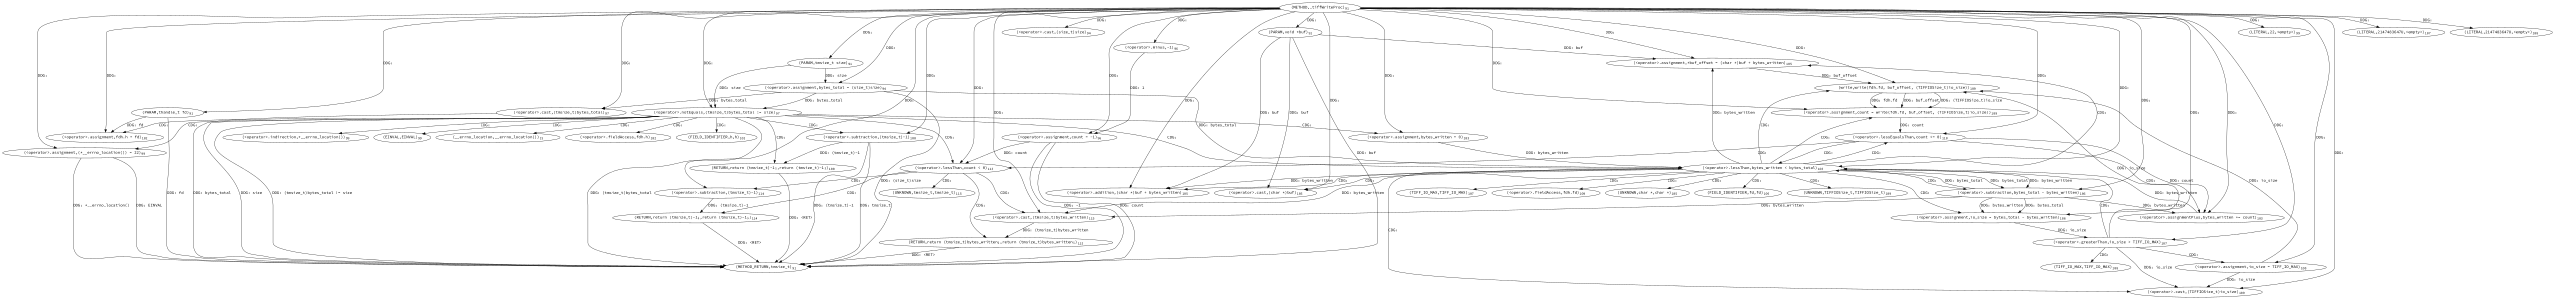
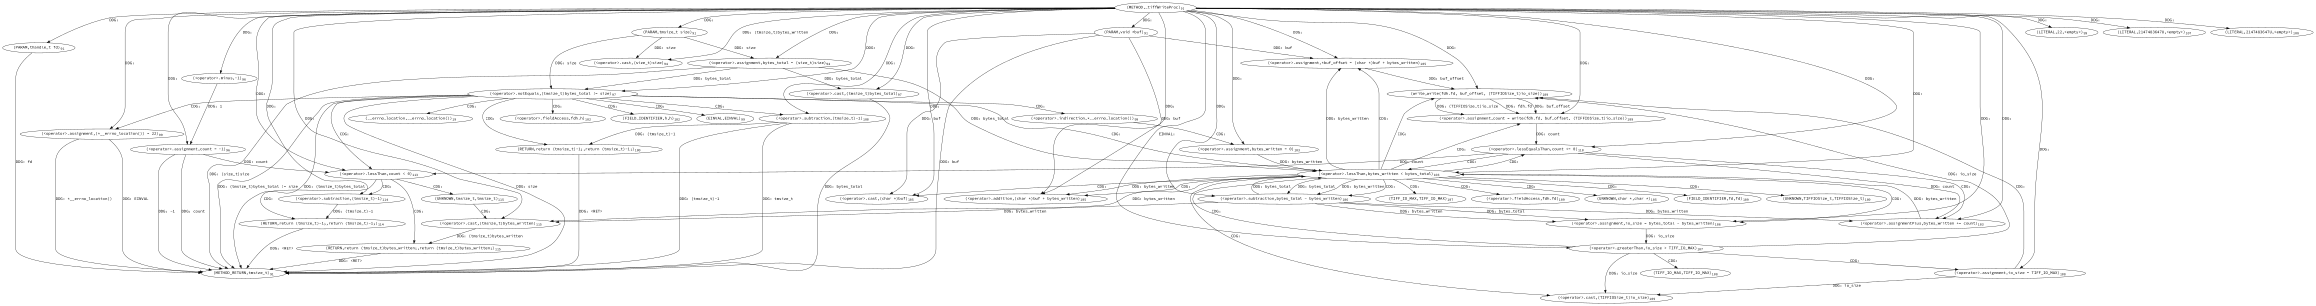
(1103, 20) -> (775, 32)
(2334, 35) -> none
none -> (650, 46)
(1086, 120) -> (1183, 130)
(2280, 125) -> (1168, 134)
(105, 138) -> none
(1764, 153) -> (1412, 162)
(2264, 181) -> (2022, 187)
(997, 194) -> (479, 210)
